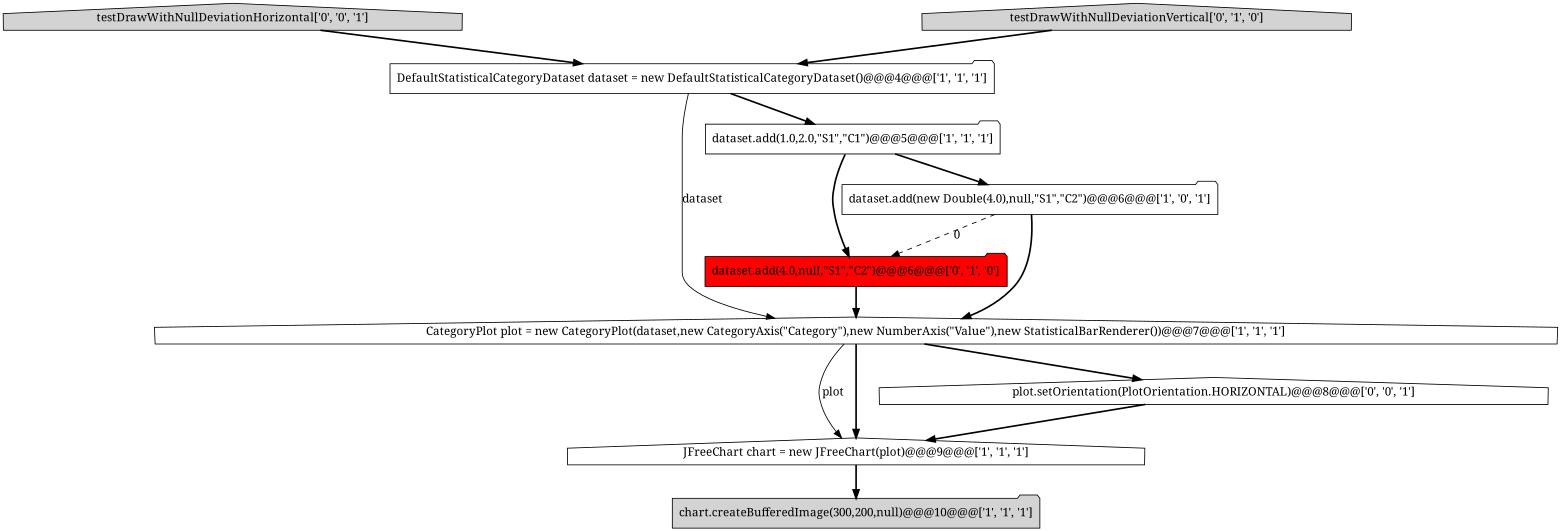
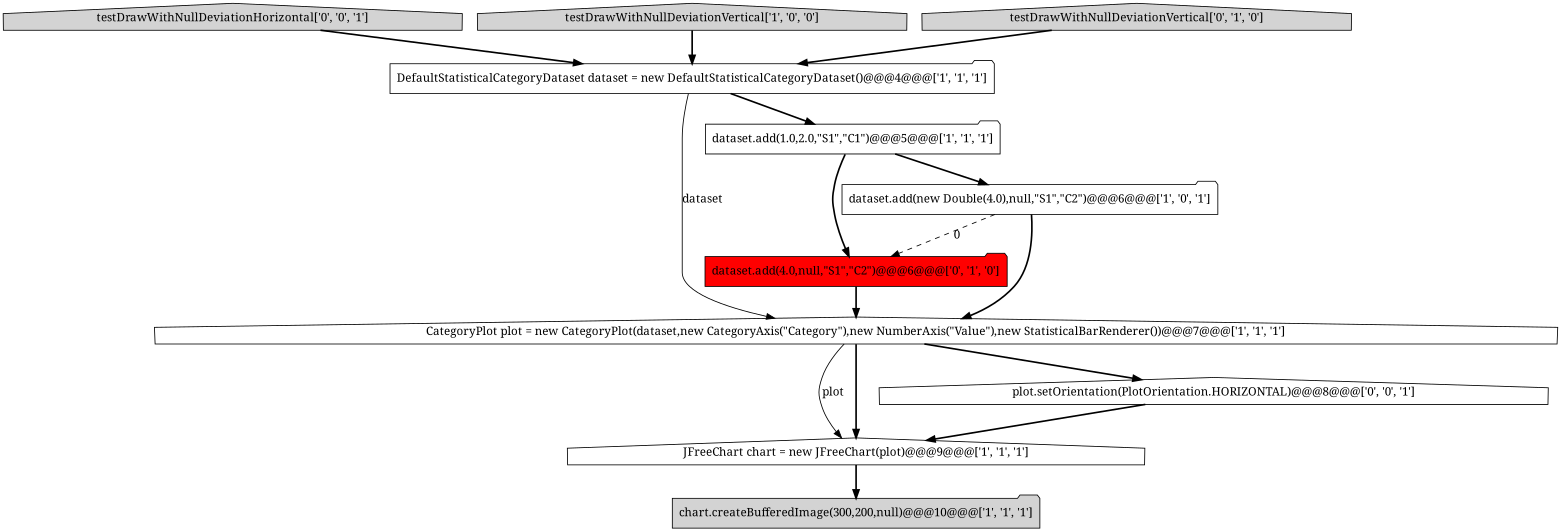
none -> (692, 18)
